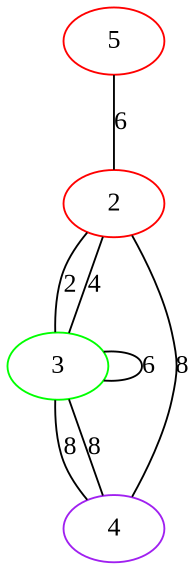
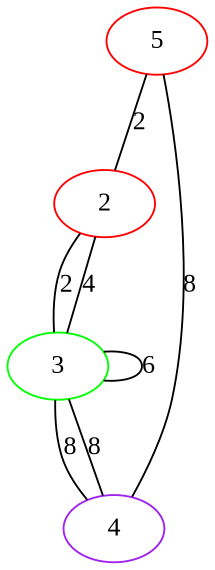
(120, 122) -> (139, 122)
(177, 366) -> (183, 289)
